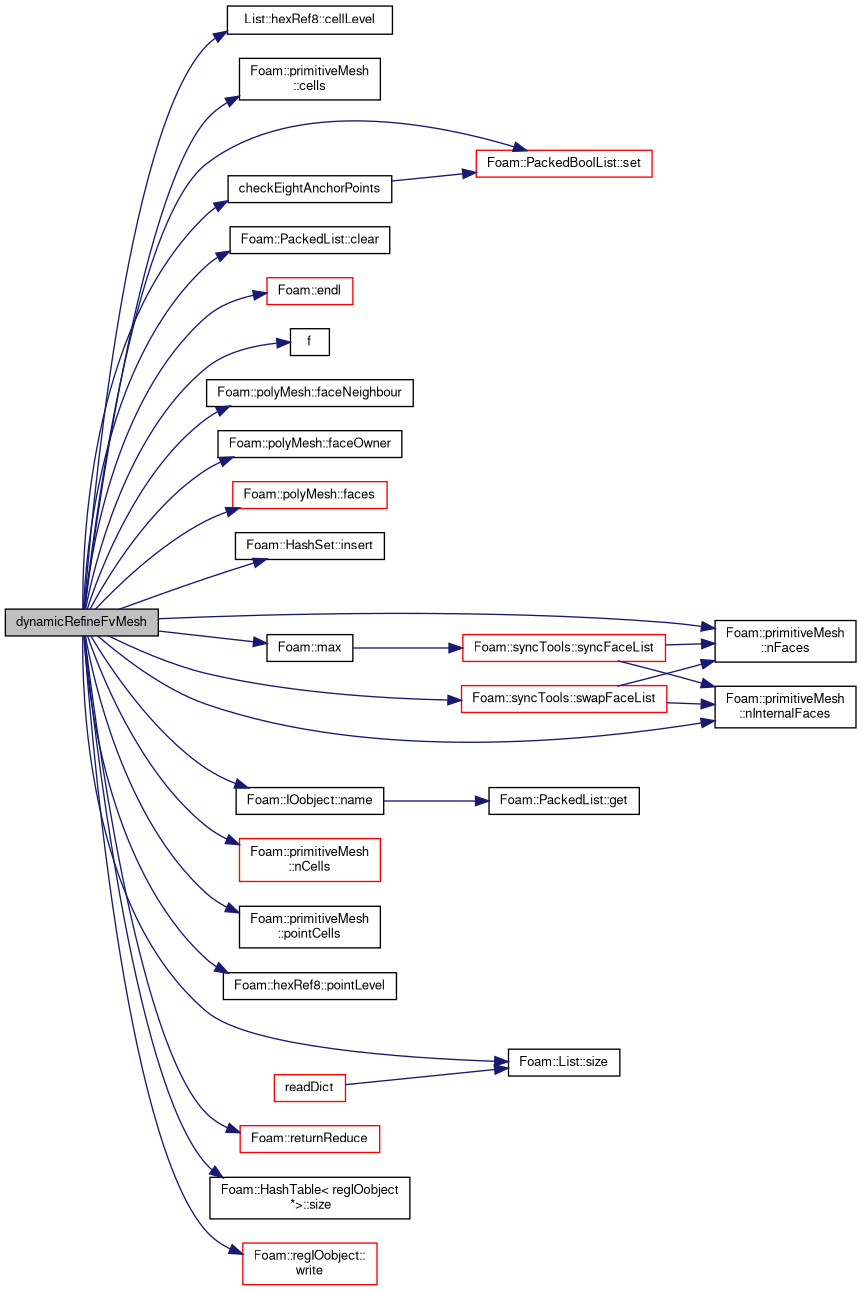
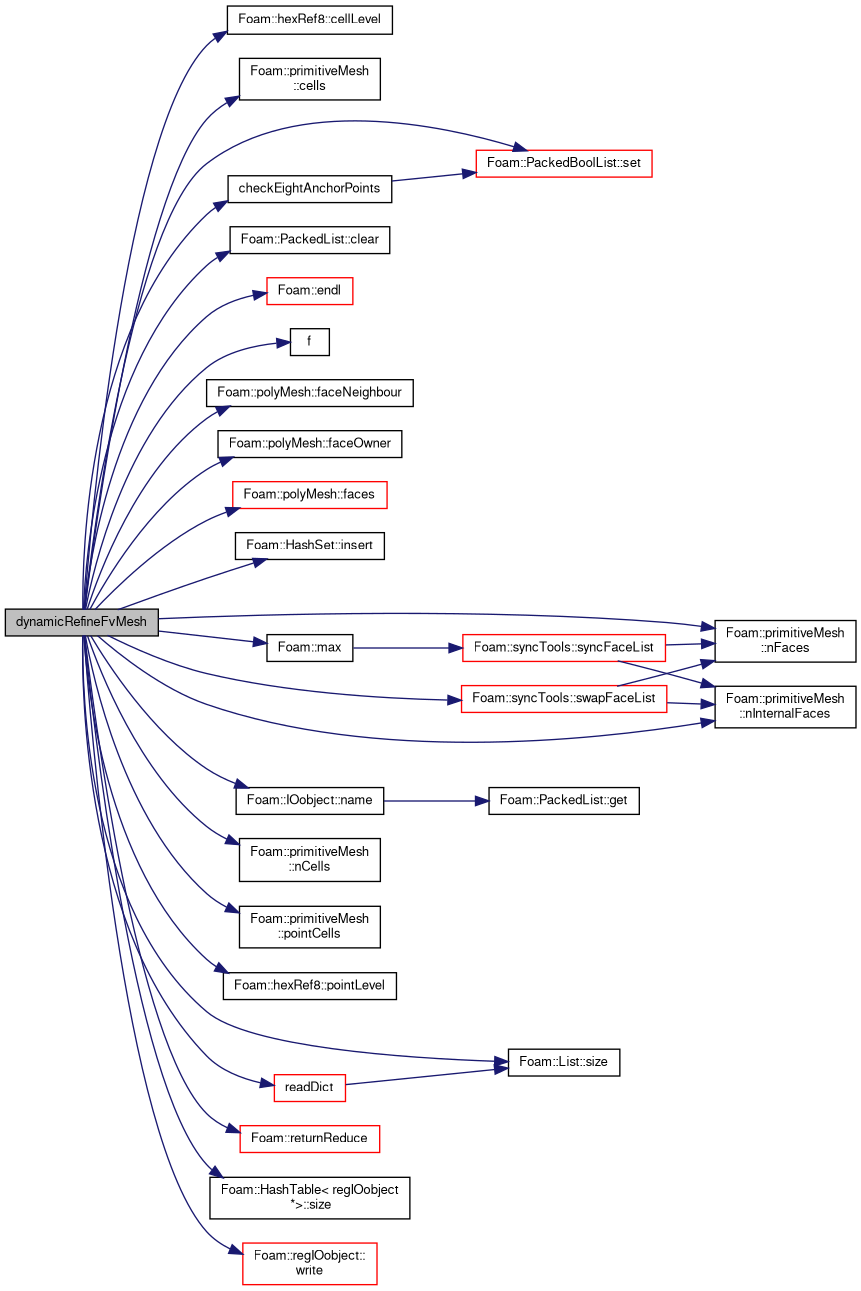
(310, 20) -> (310, 20)
(310, 860) -> (310, 860)
none -> (160, 992)
